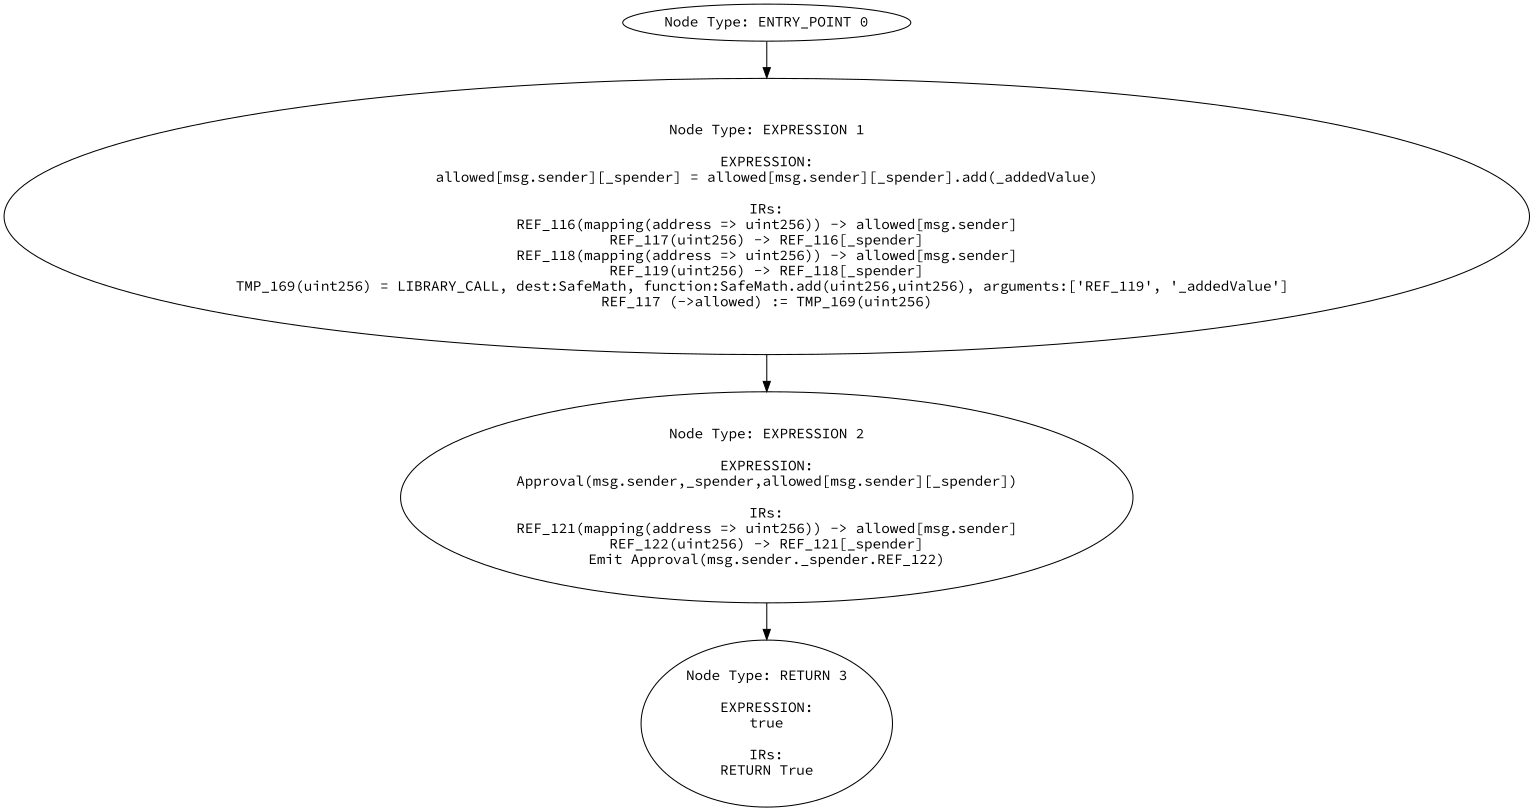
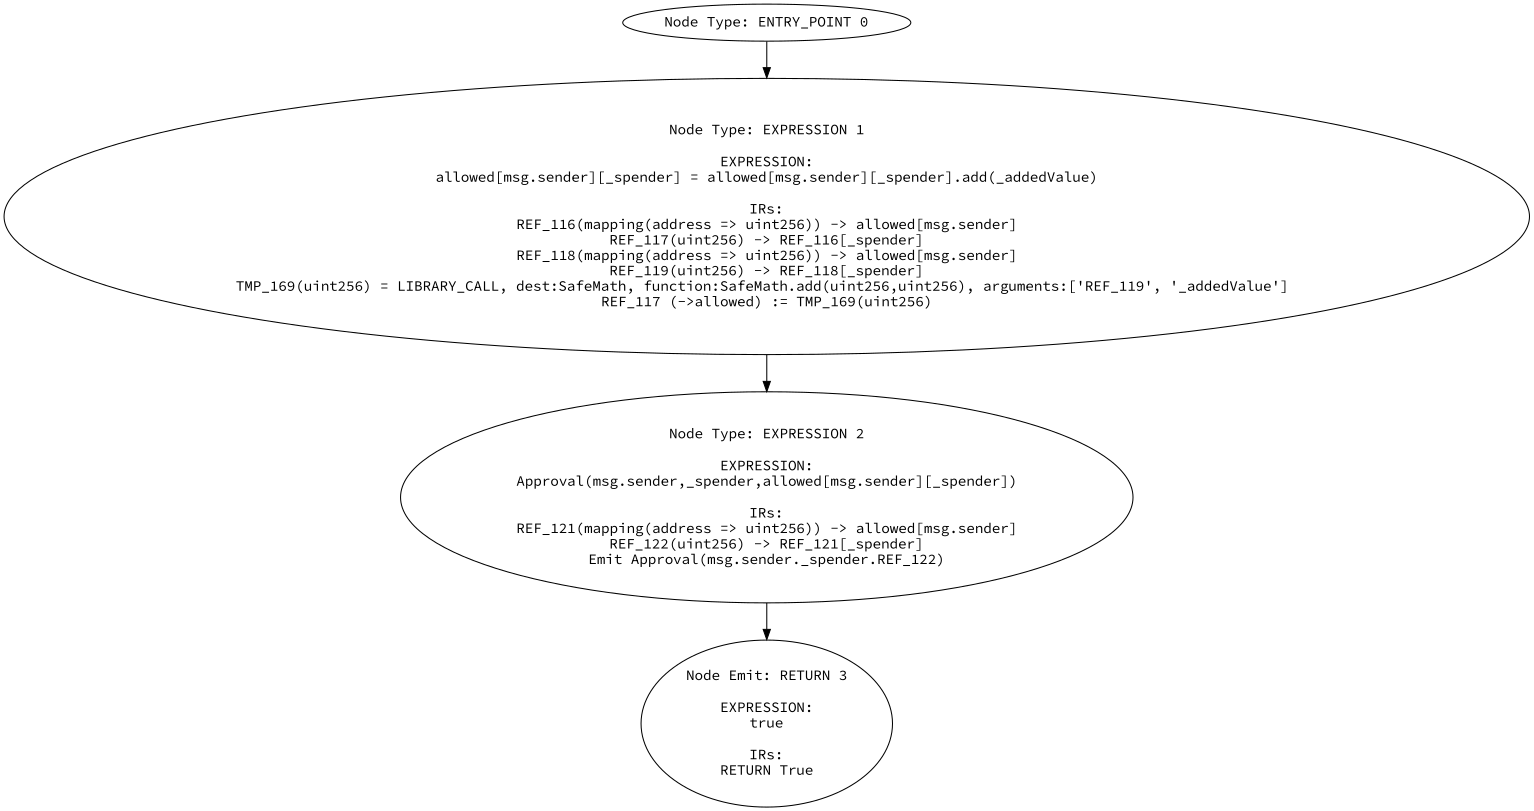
(767, 724) -> (767, 724)
